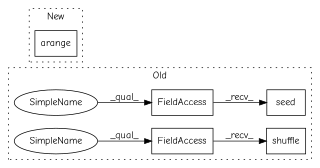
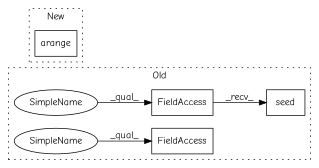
(286, 141) -> none
